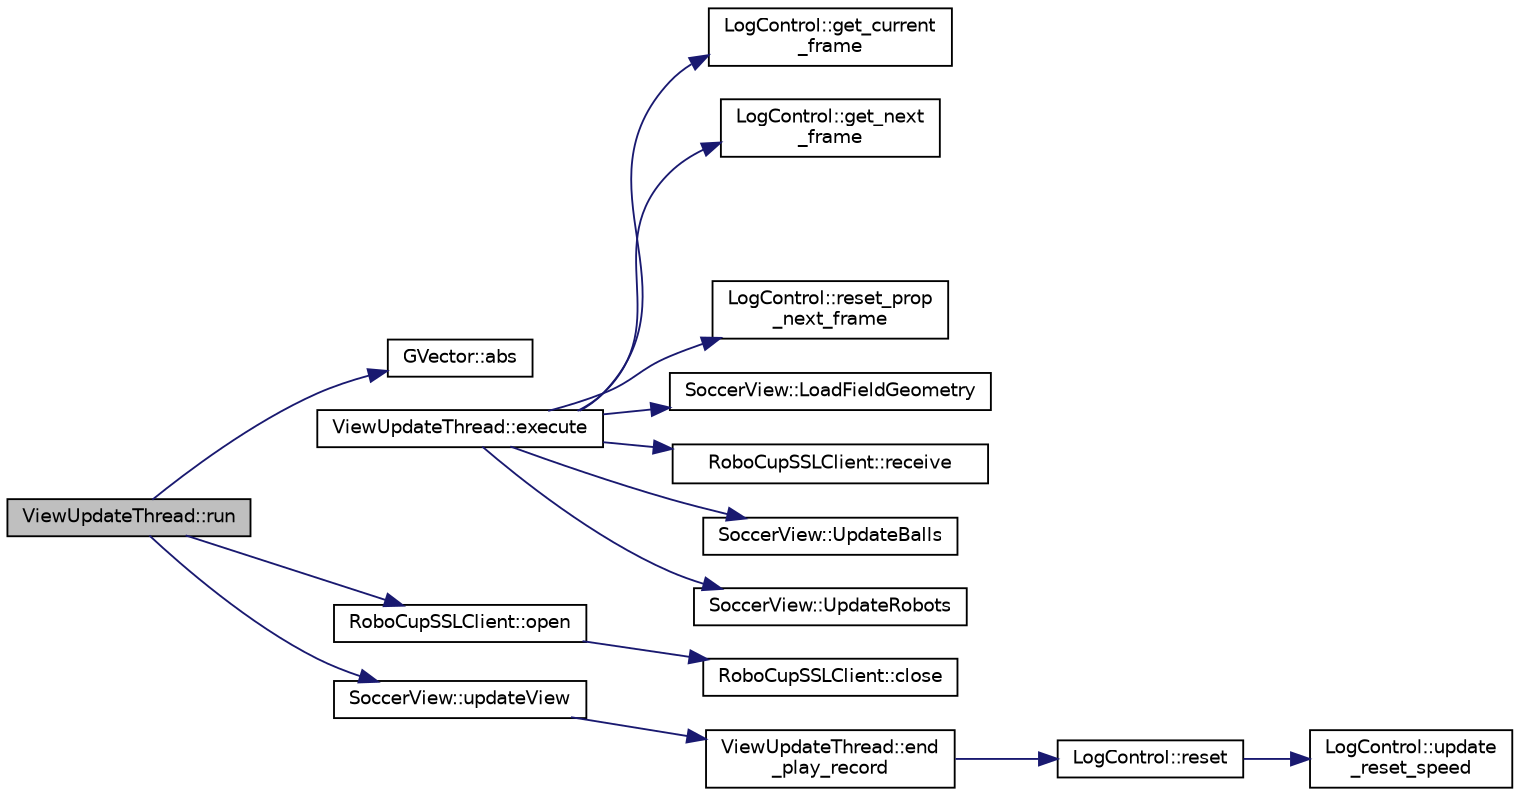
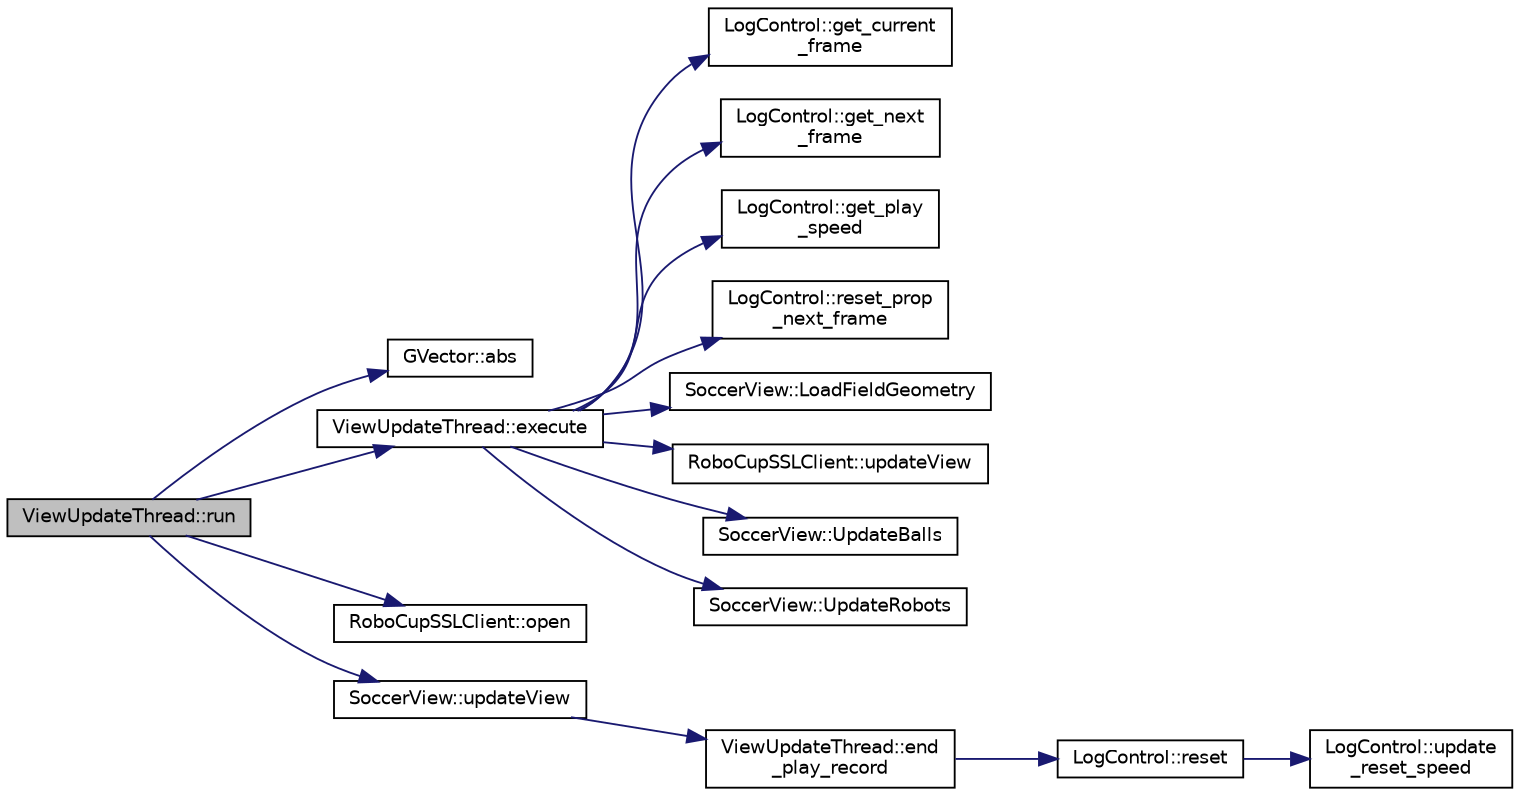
none -> (830, 219)
(830, 464) -> (830, 464)
none -> (286, 476)
(830, 677) -> none
